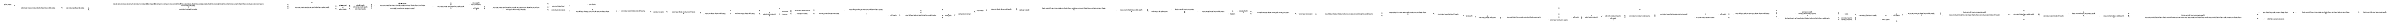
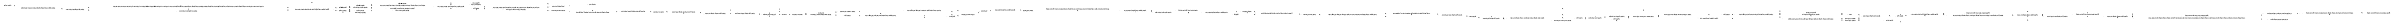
none -> (361, 11)
(793, 13) -> (809, 14)
(1867, 20) -> (1871, 20)
